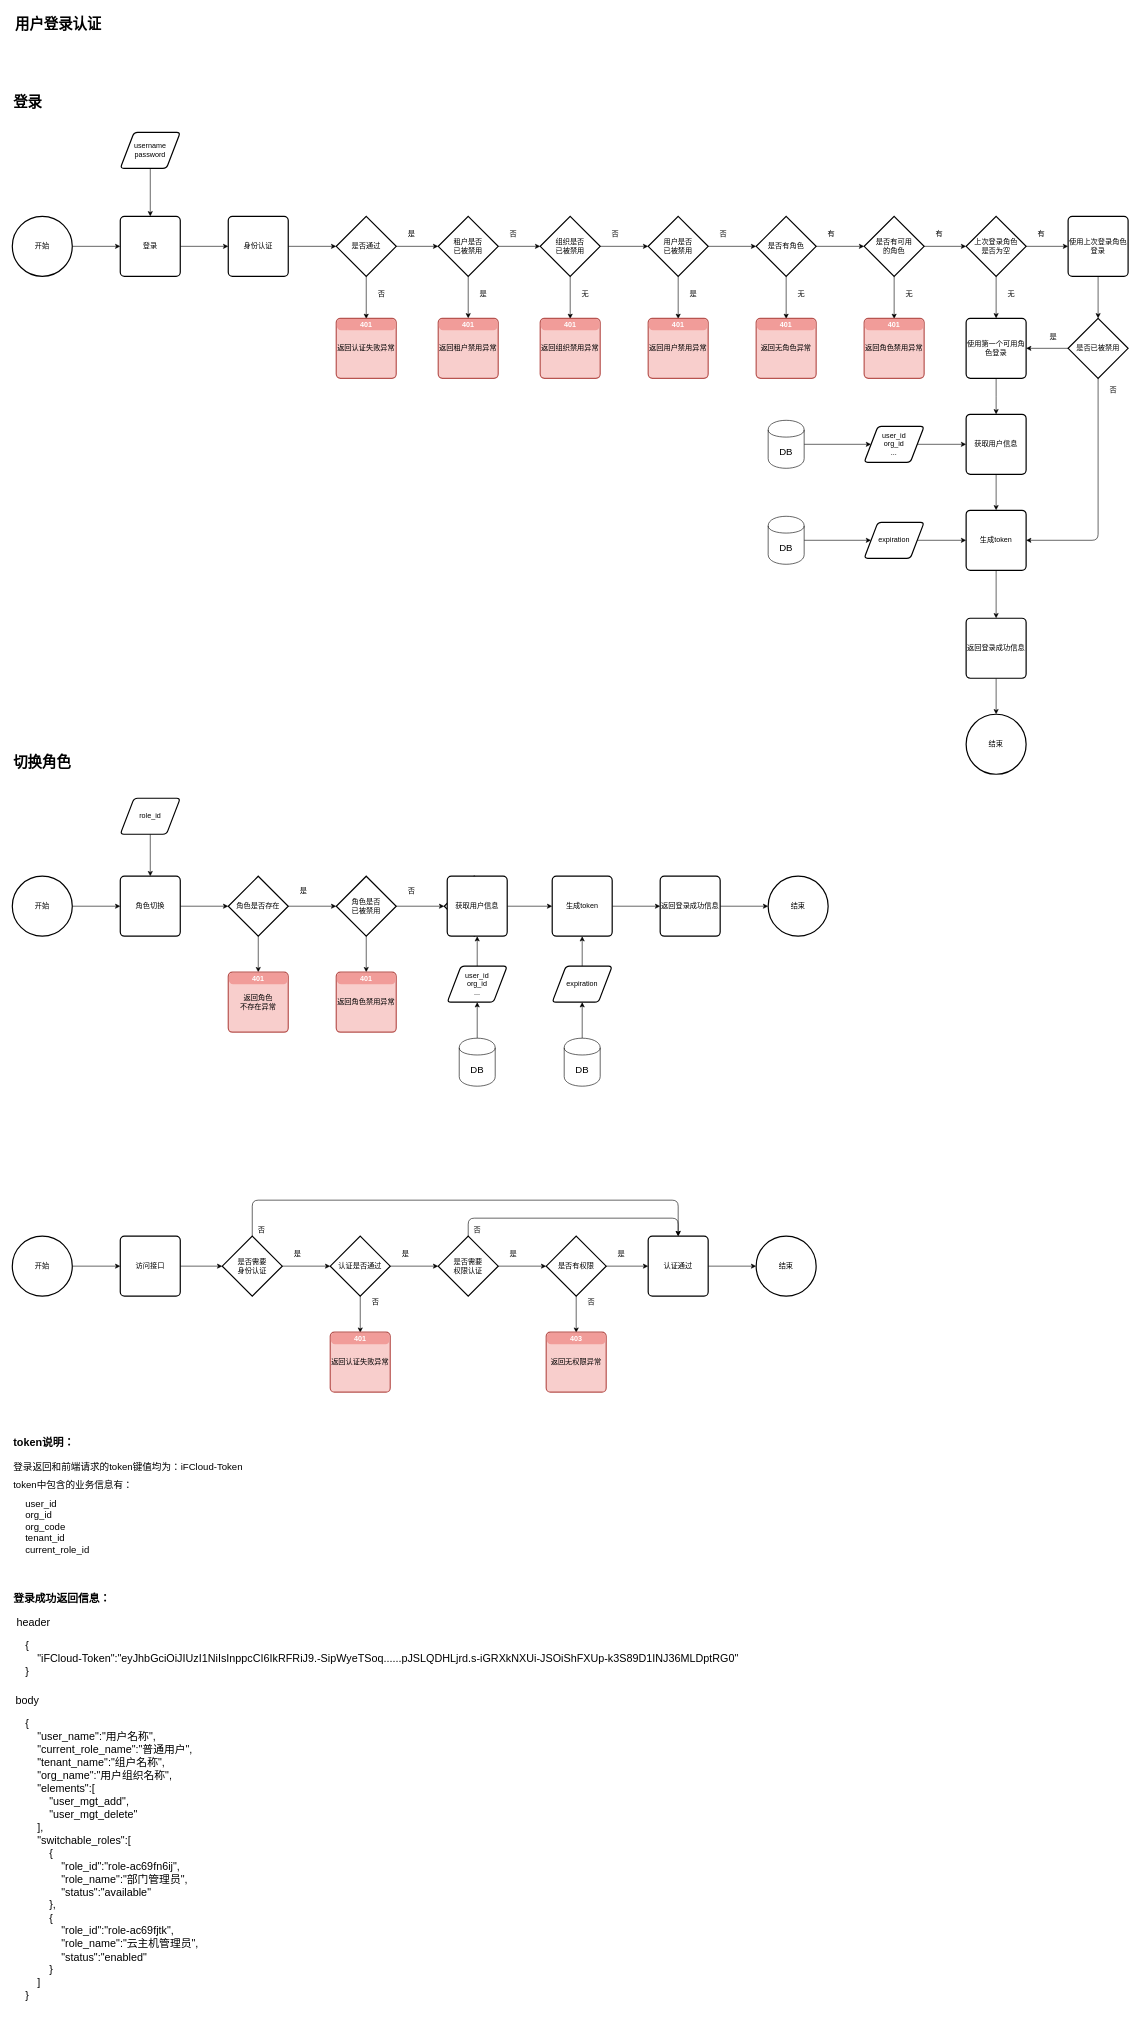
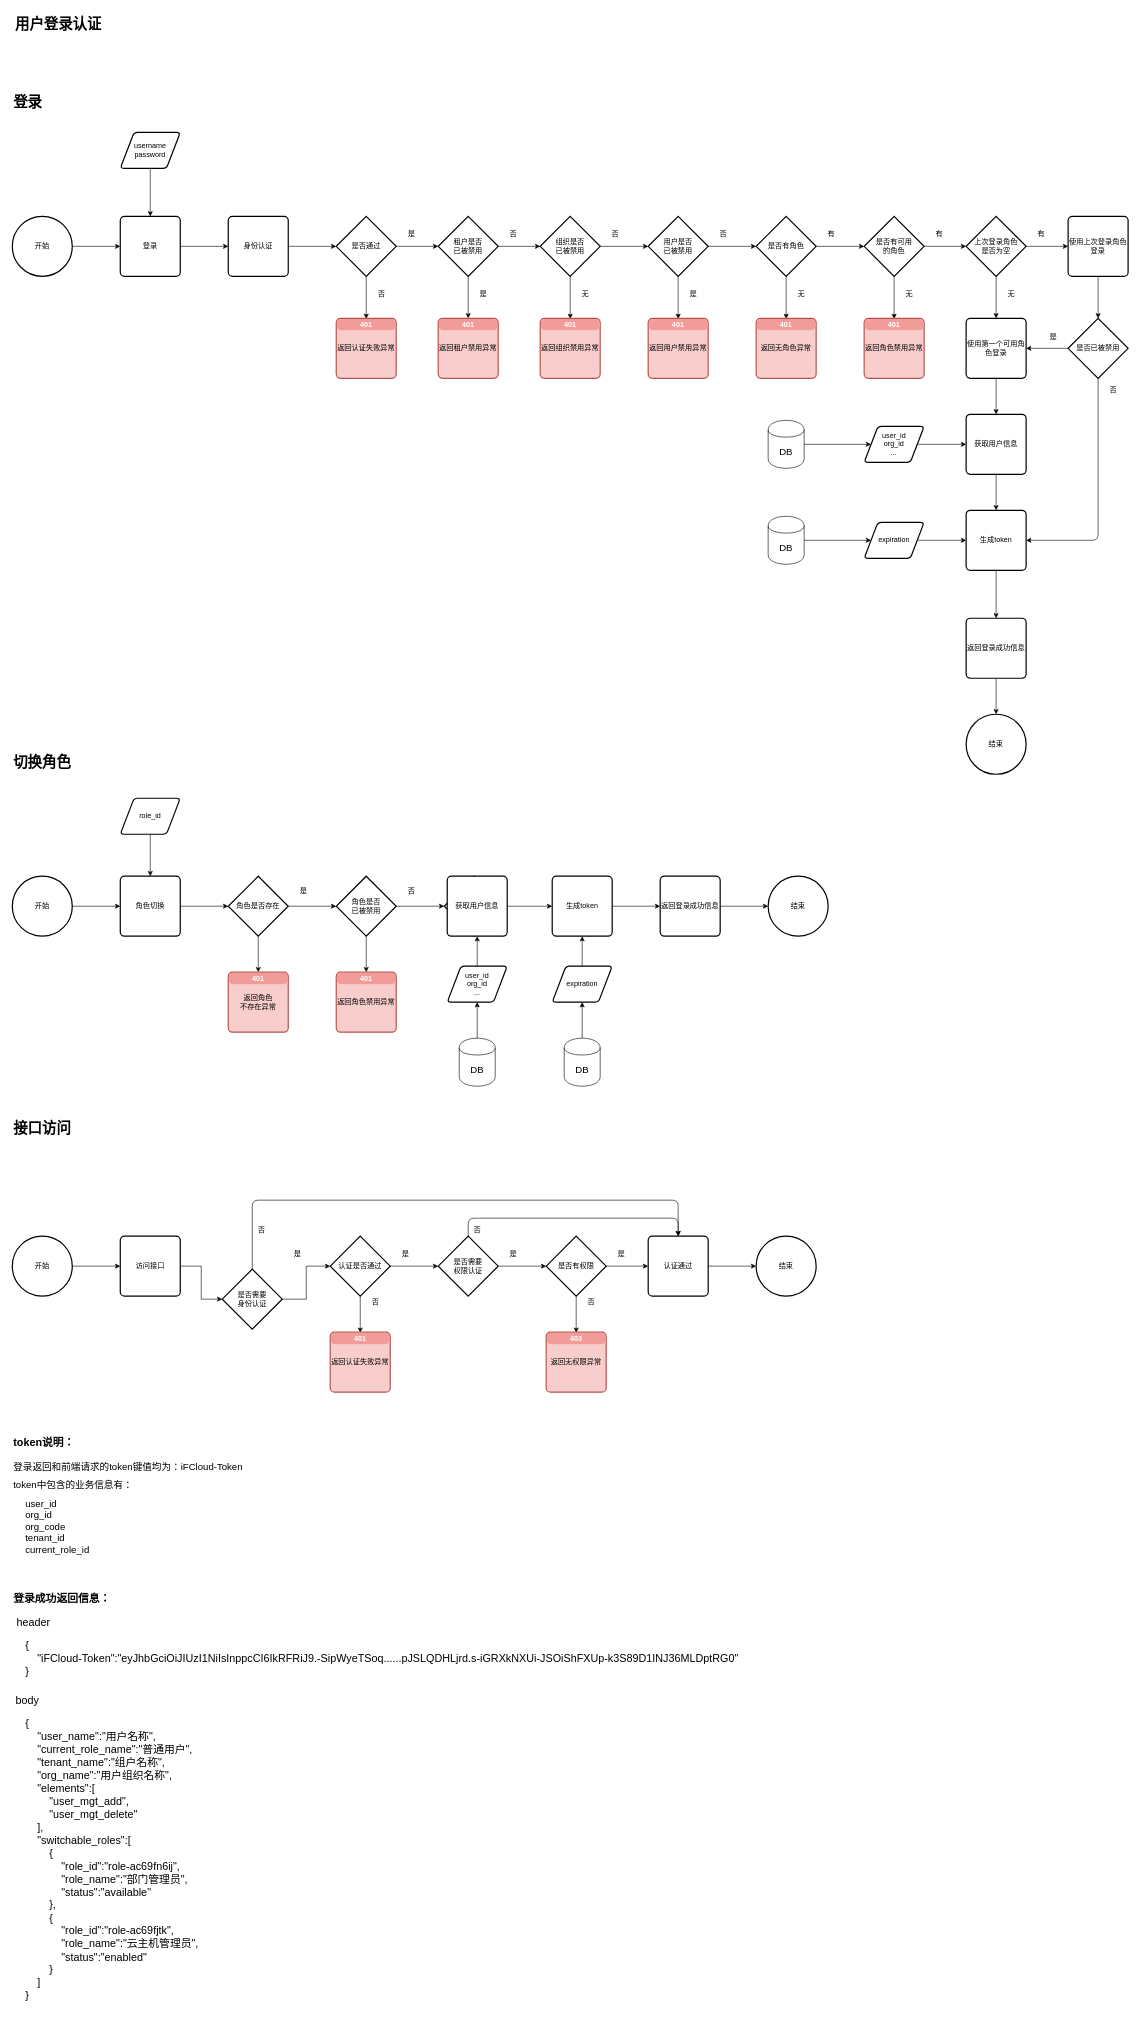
none -> (42, 1128)
(252, 1266) -> (252, 1299)
